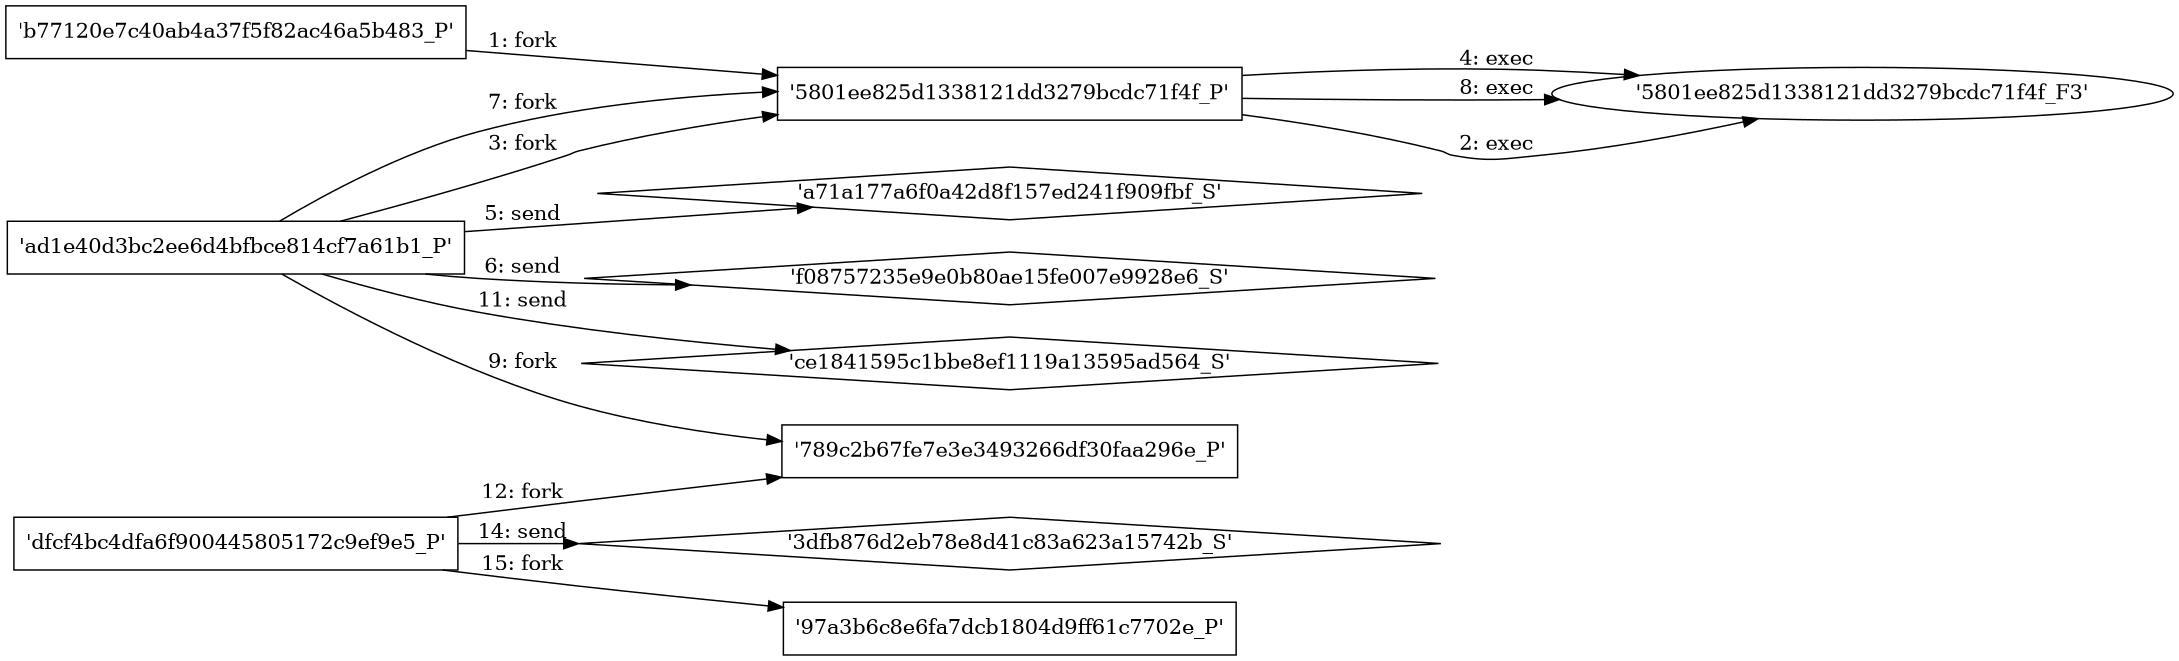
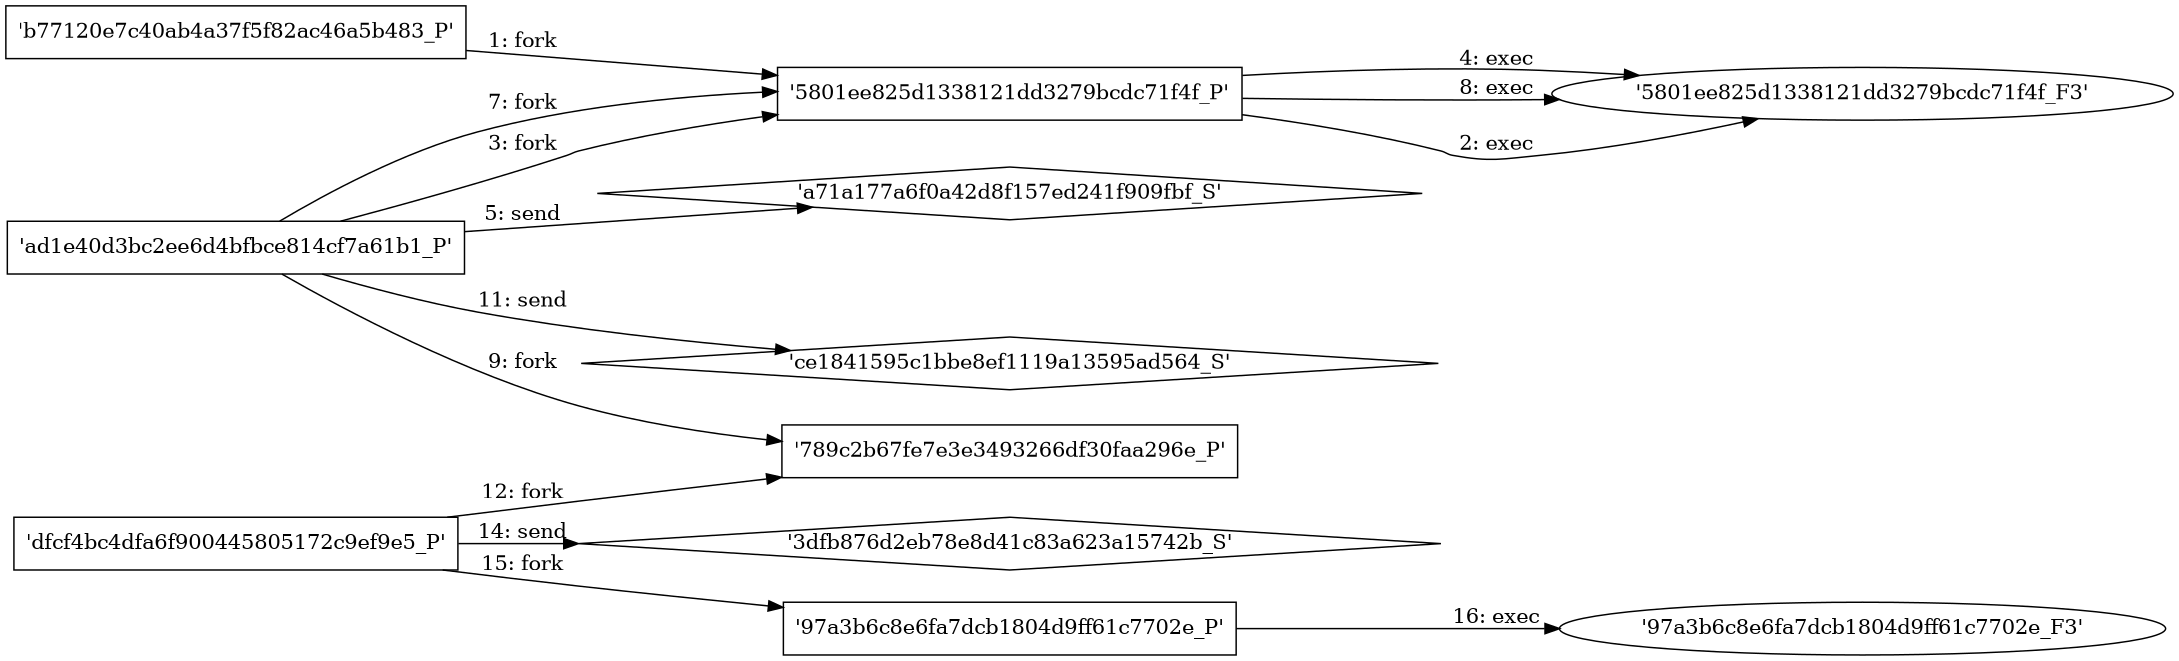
(1010, 278) -> none
none -> (1863, 629)
